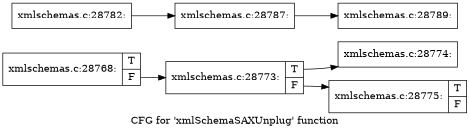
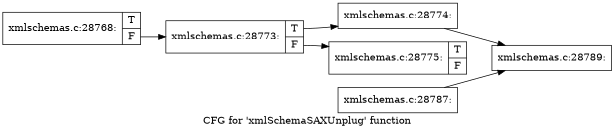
(72, 16) -> none
none -> (471, 36)
